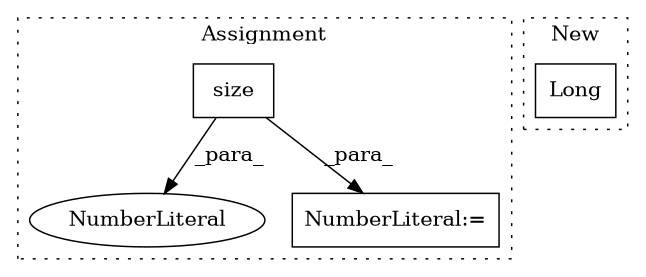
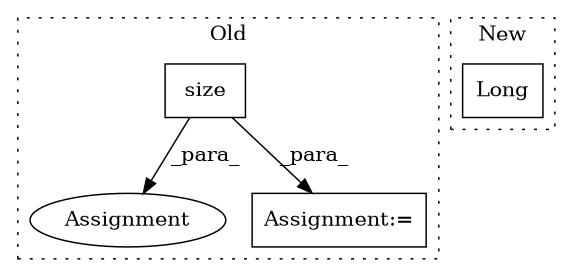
(265, 35) -> (228, 35)
(147, 220) -> (128, 220)
(396, 220) -> (339, 220)
